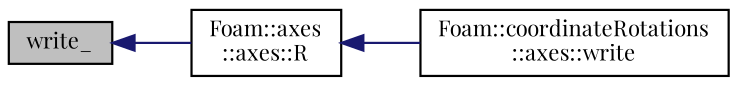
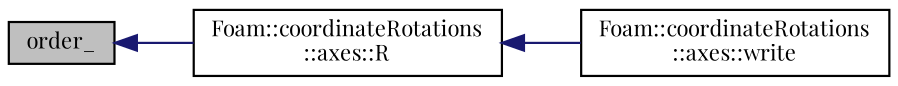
(61, 43) -> (62, 43)
(266, 43) -> (348, 43)
